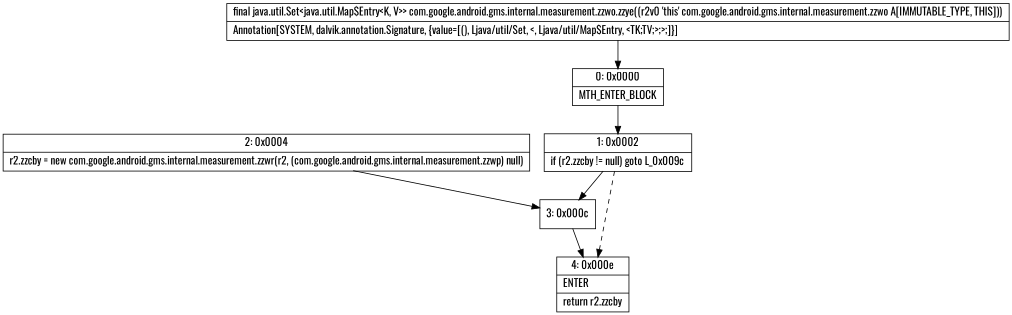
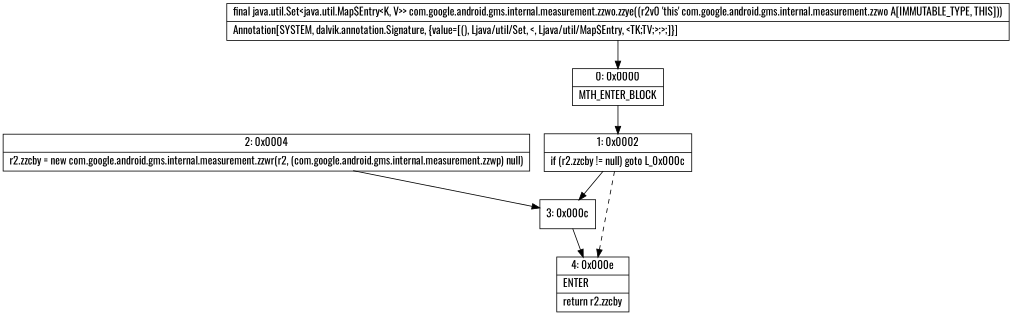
(618, 162) -> (618, 162)
